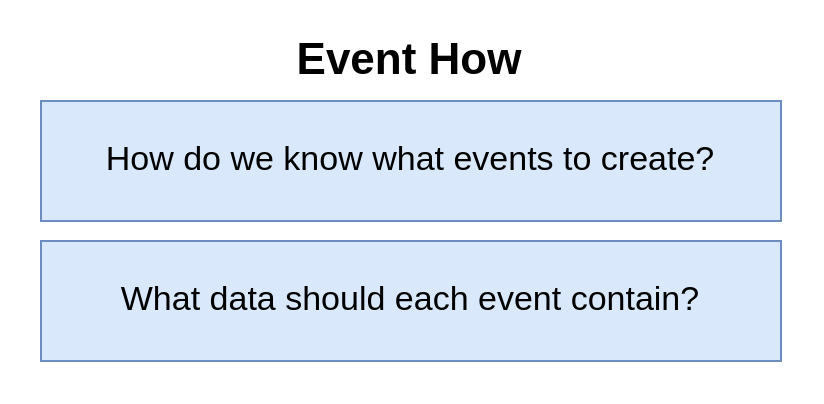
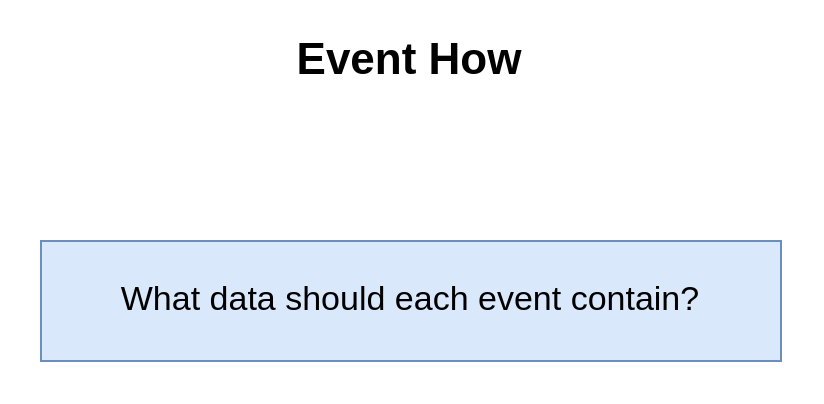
(411, 161) -> none
